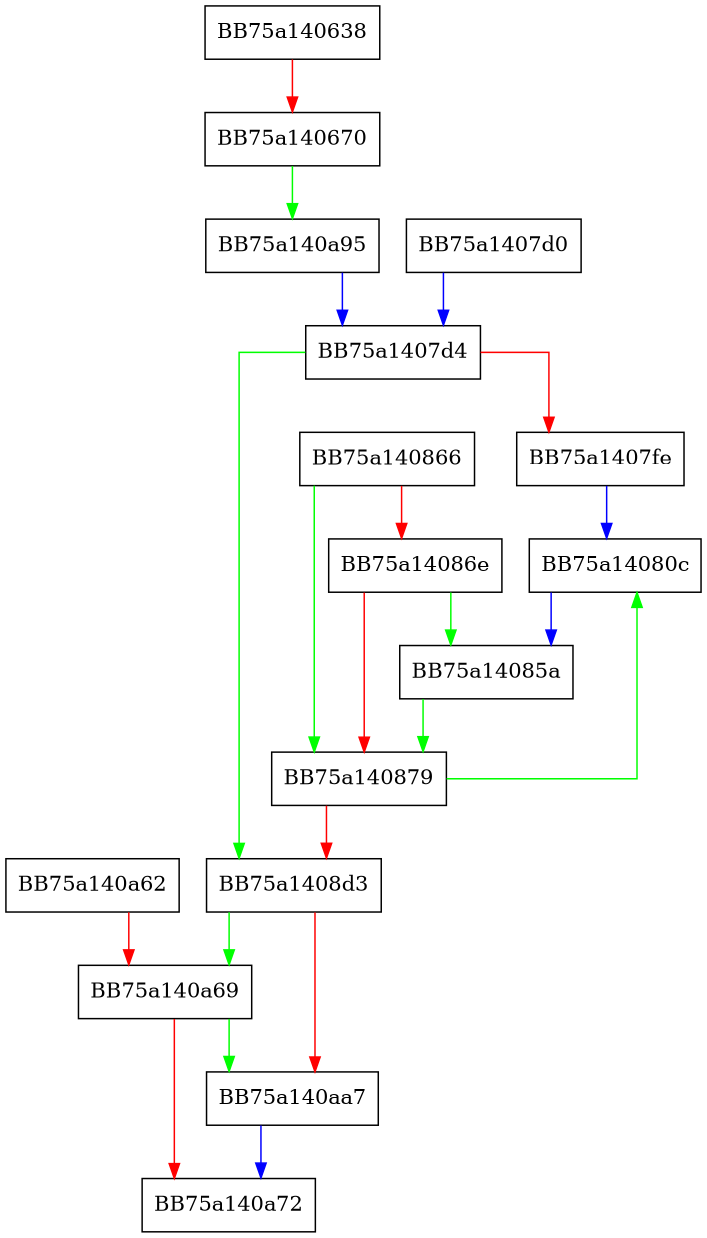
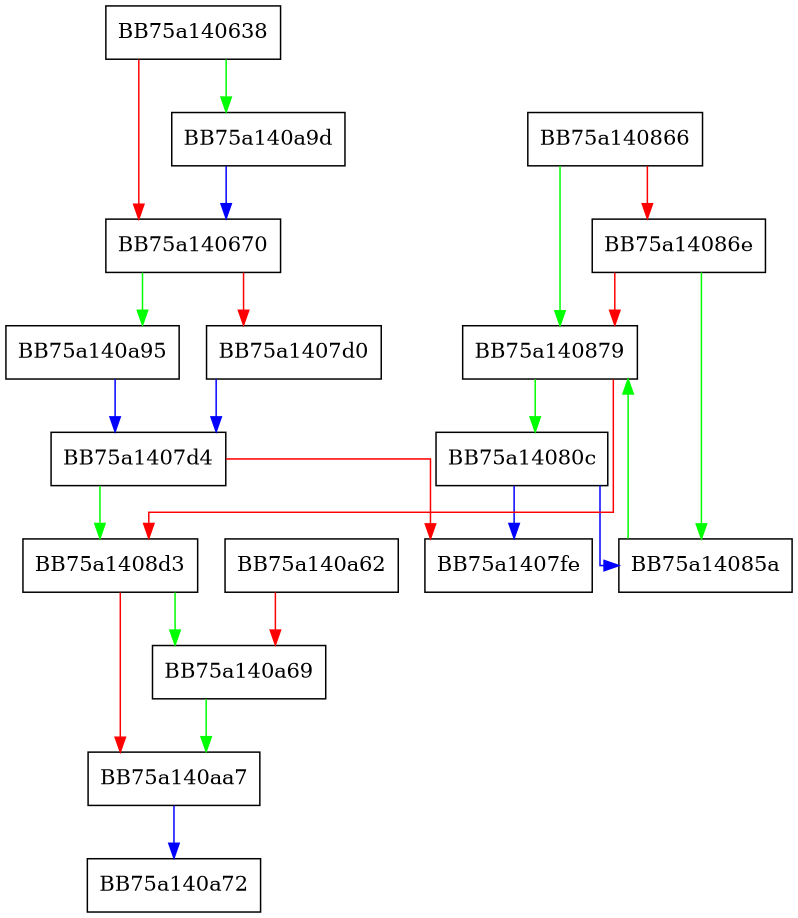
none -> (258, 139)
none -> (244, 291)
(607, 505) -> (514, 503)
(174, 1091) -> none
